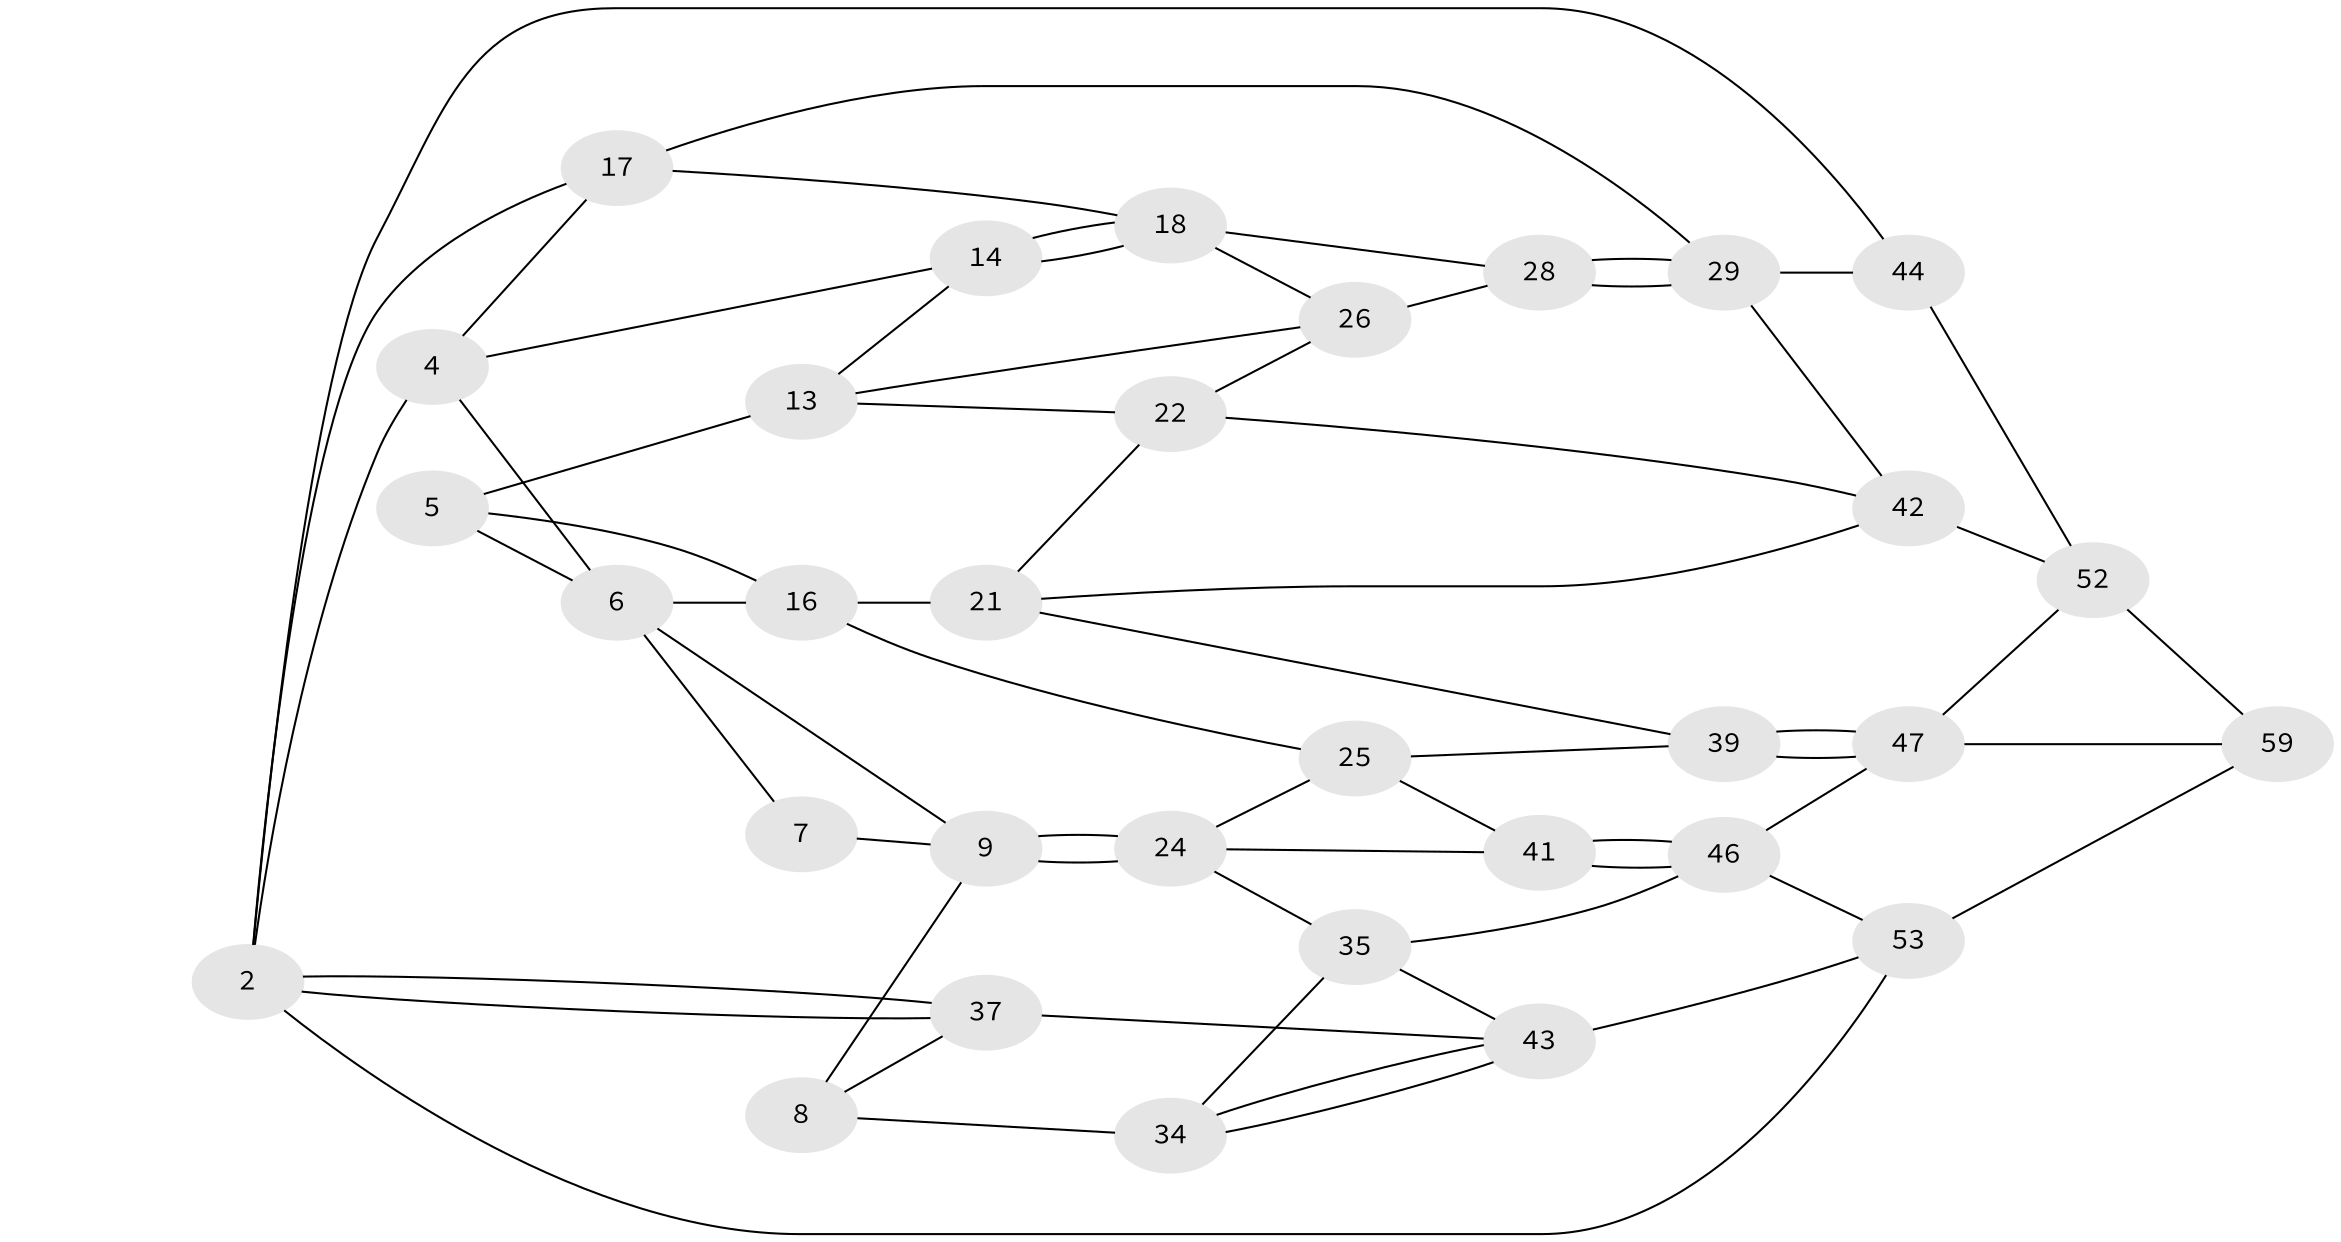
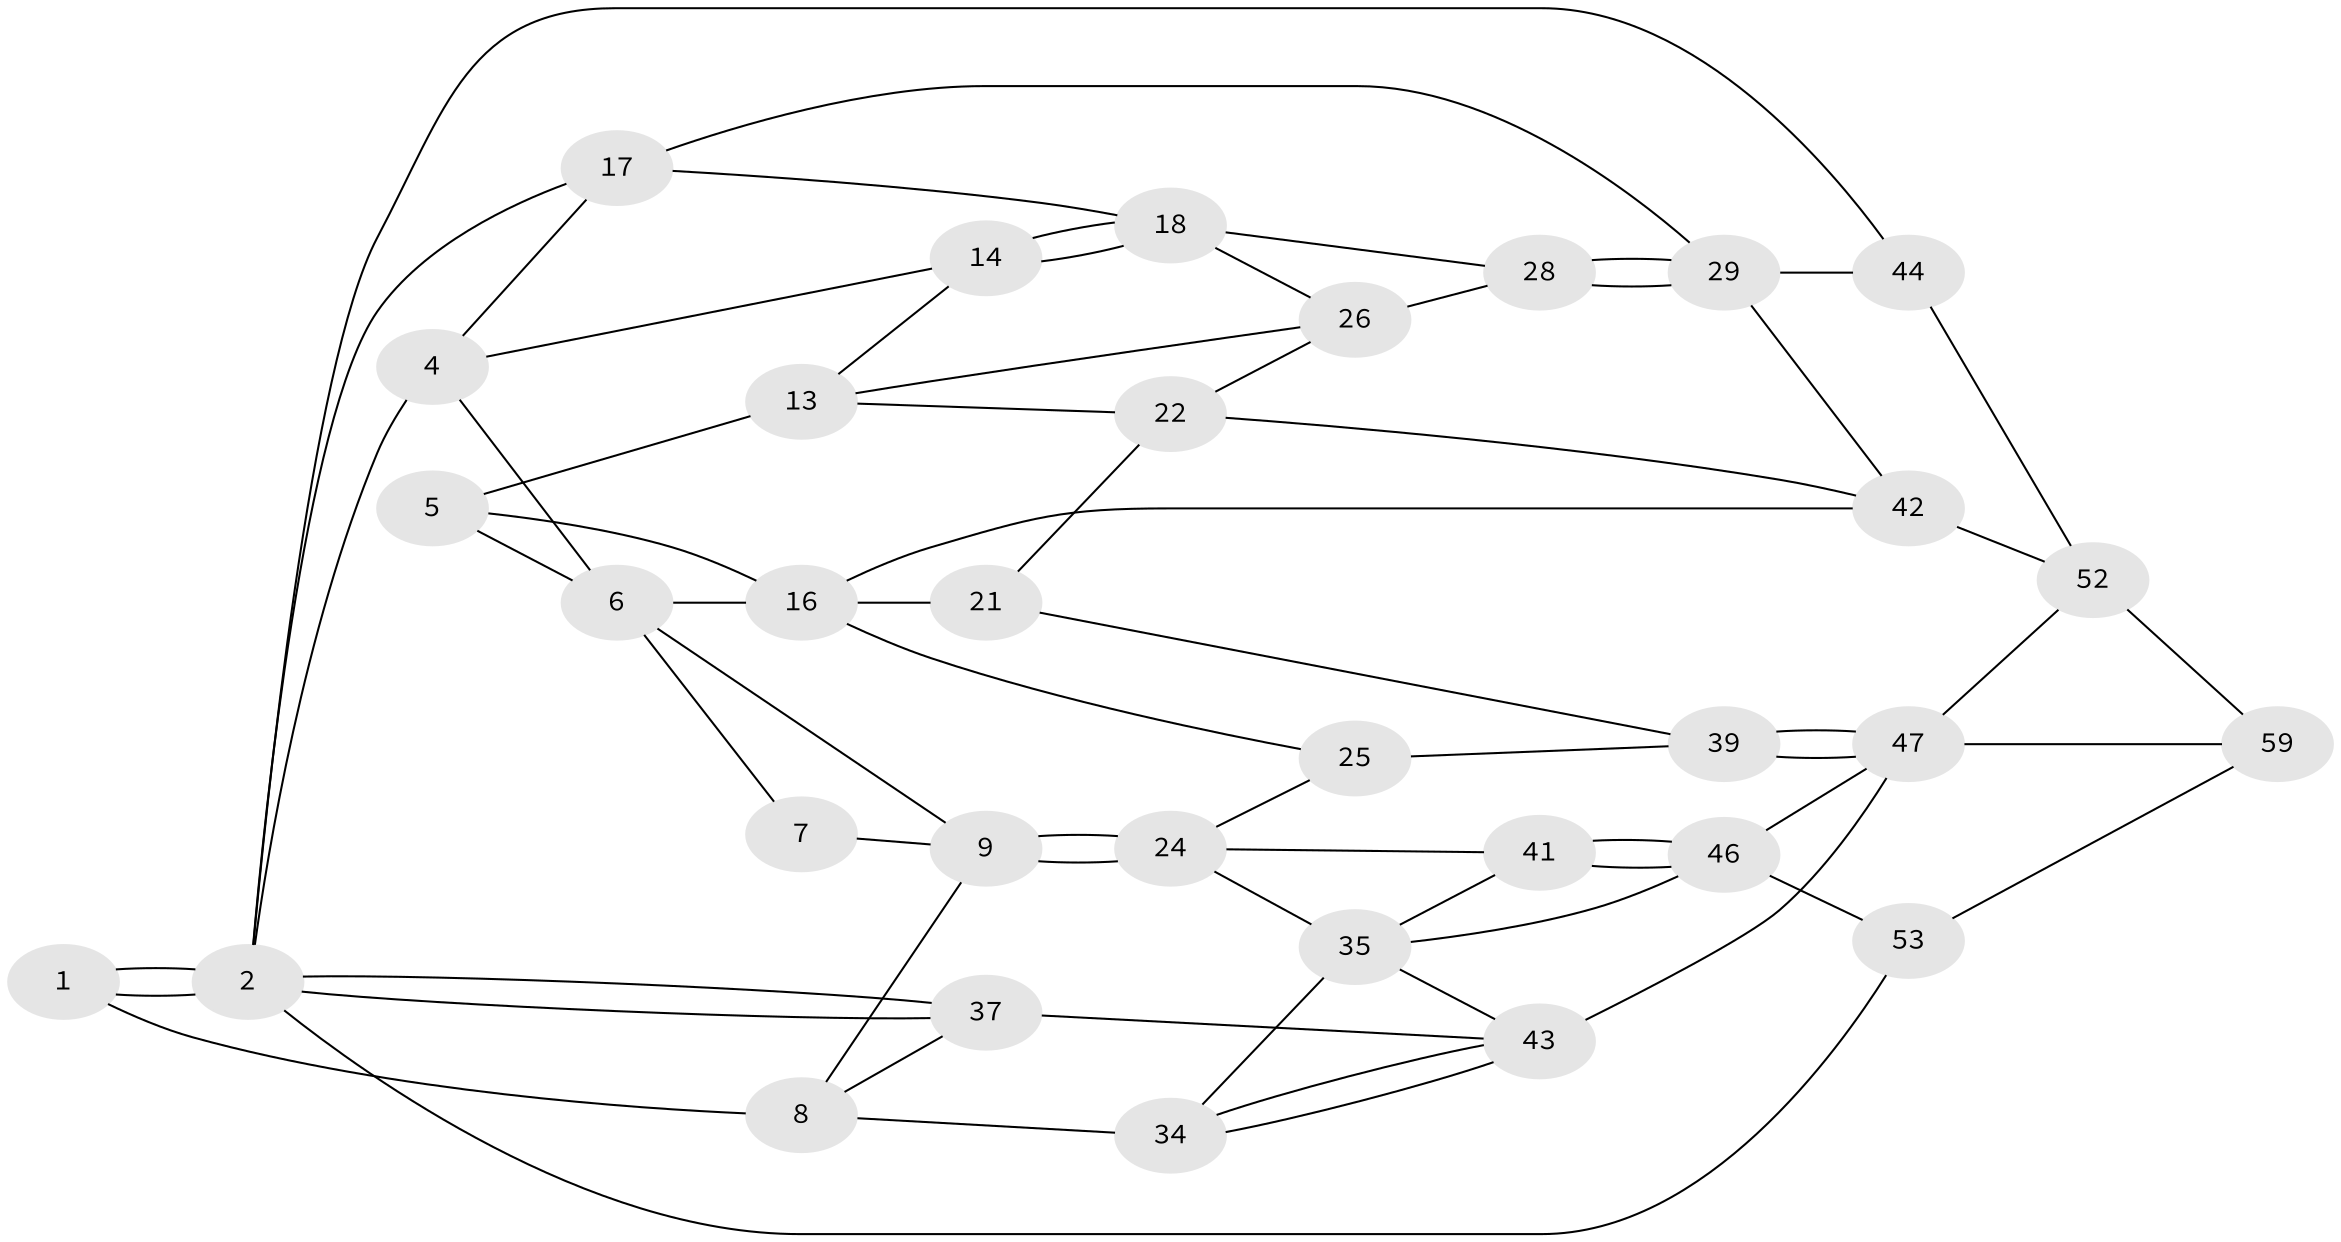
(1453, 586) -> (1344, 508)
(1447, 806) -> (1447, 900)
none -> (64, 982)
(1726, 996) -> (1758, 926)
